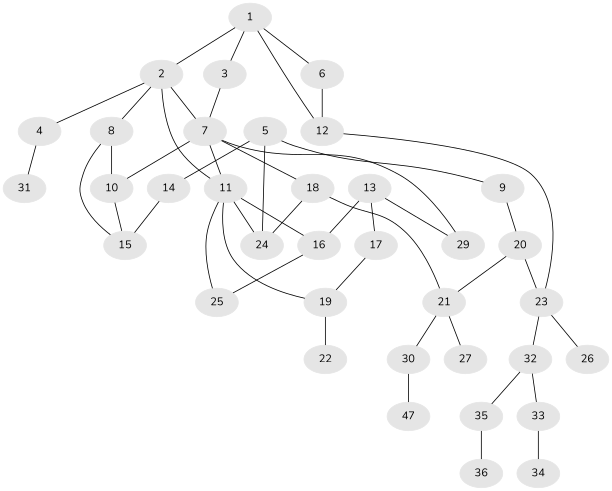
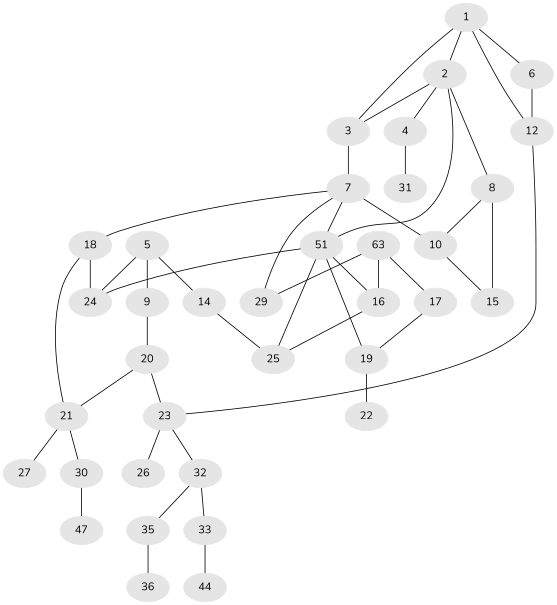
(183, 103) -> (397, 103)
(226, 188) -> (321, 245)
(370, 188) -> (378, 245)
(147, 217) -> (239, 331)
(538, 473) -> (205, 587)
